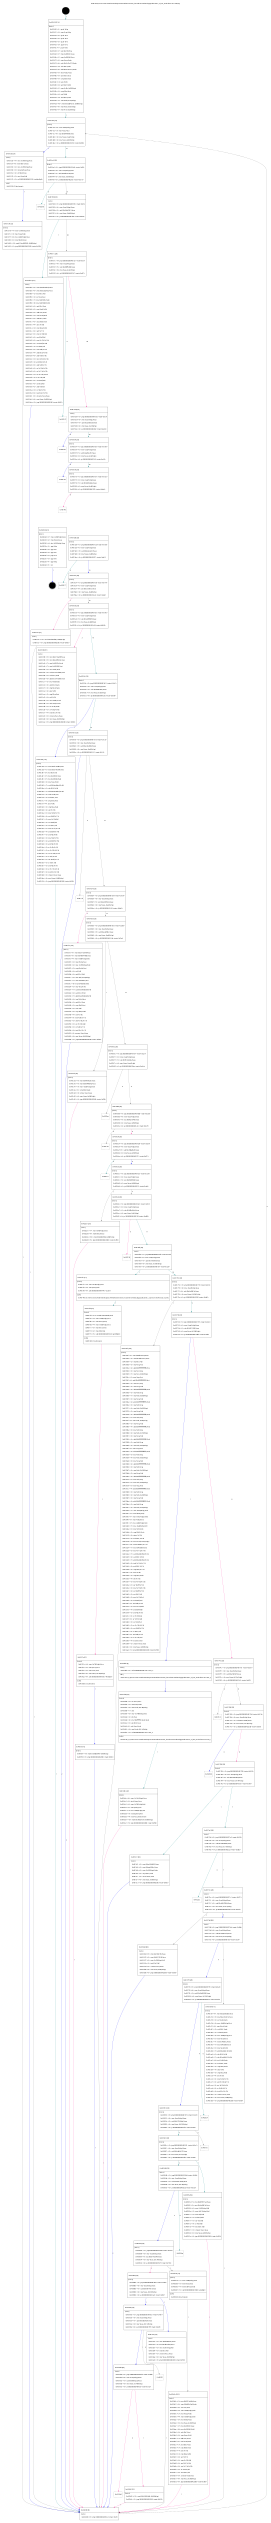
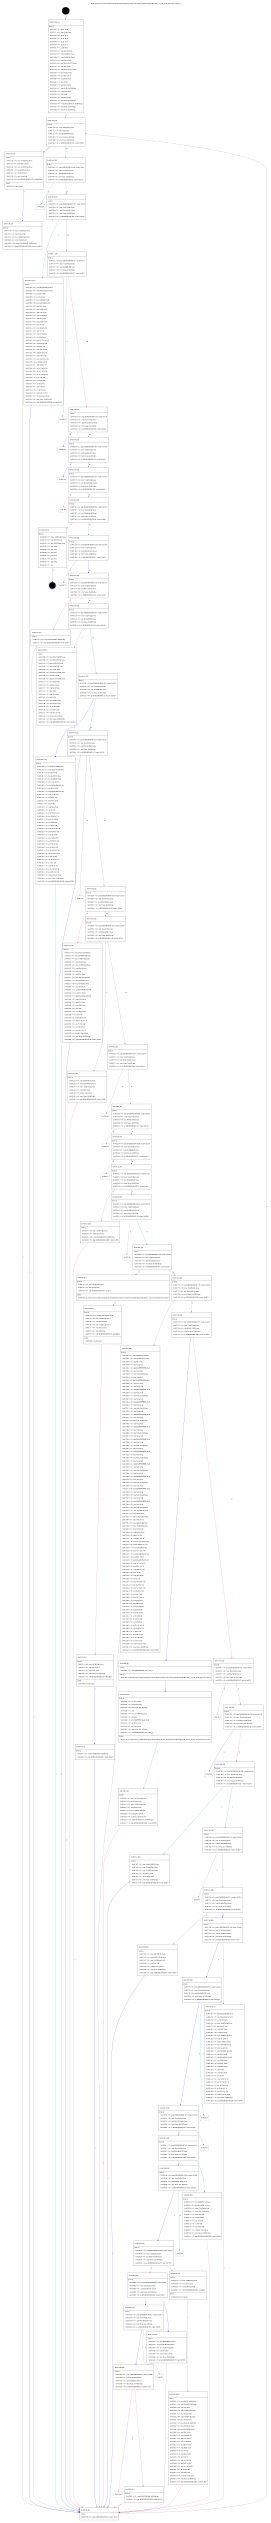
none -> (88, 510)
